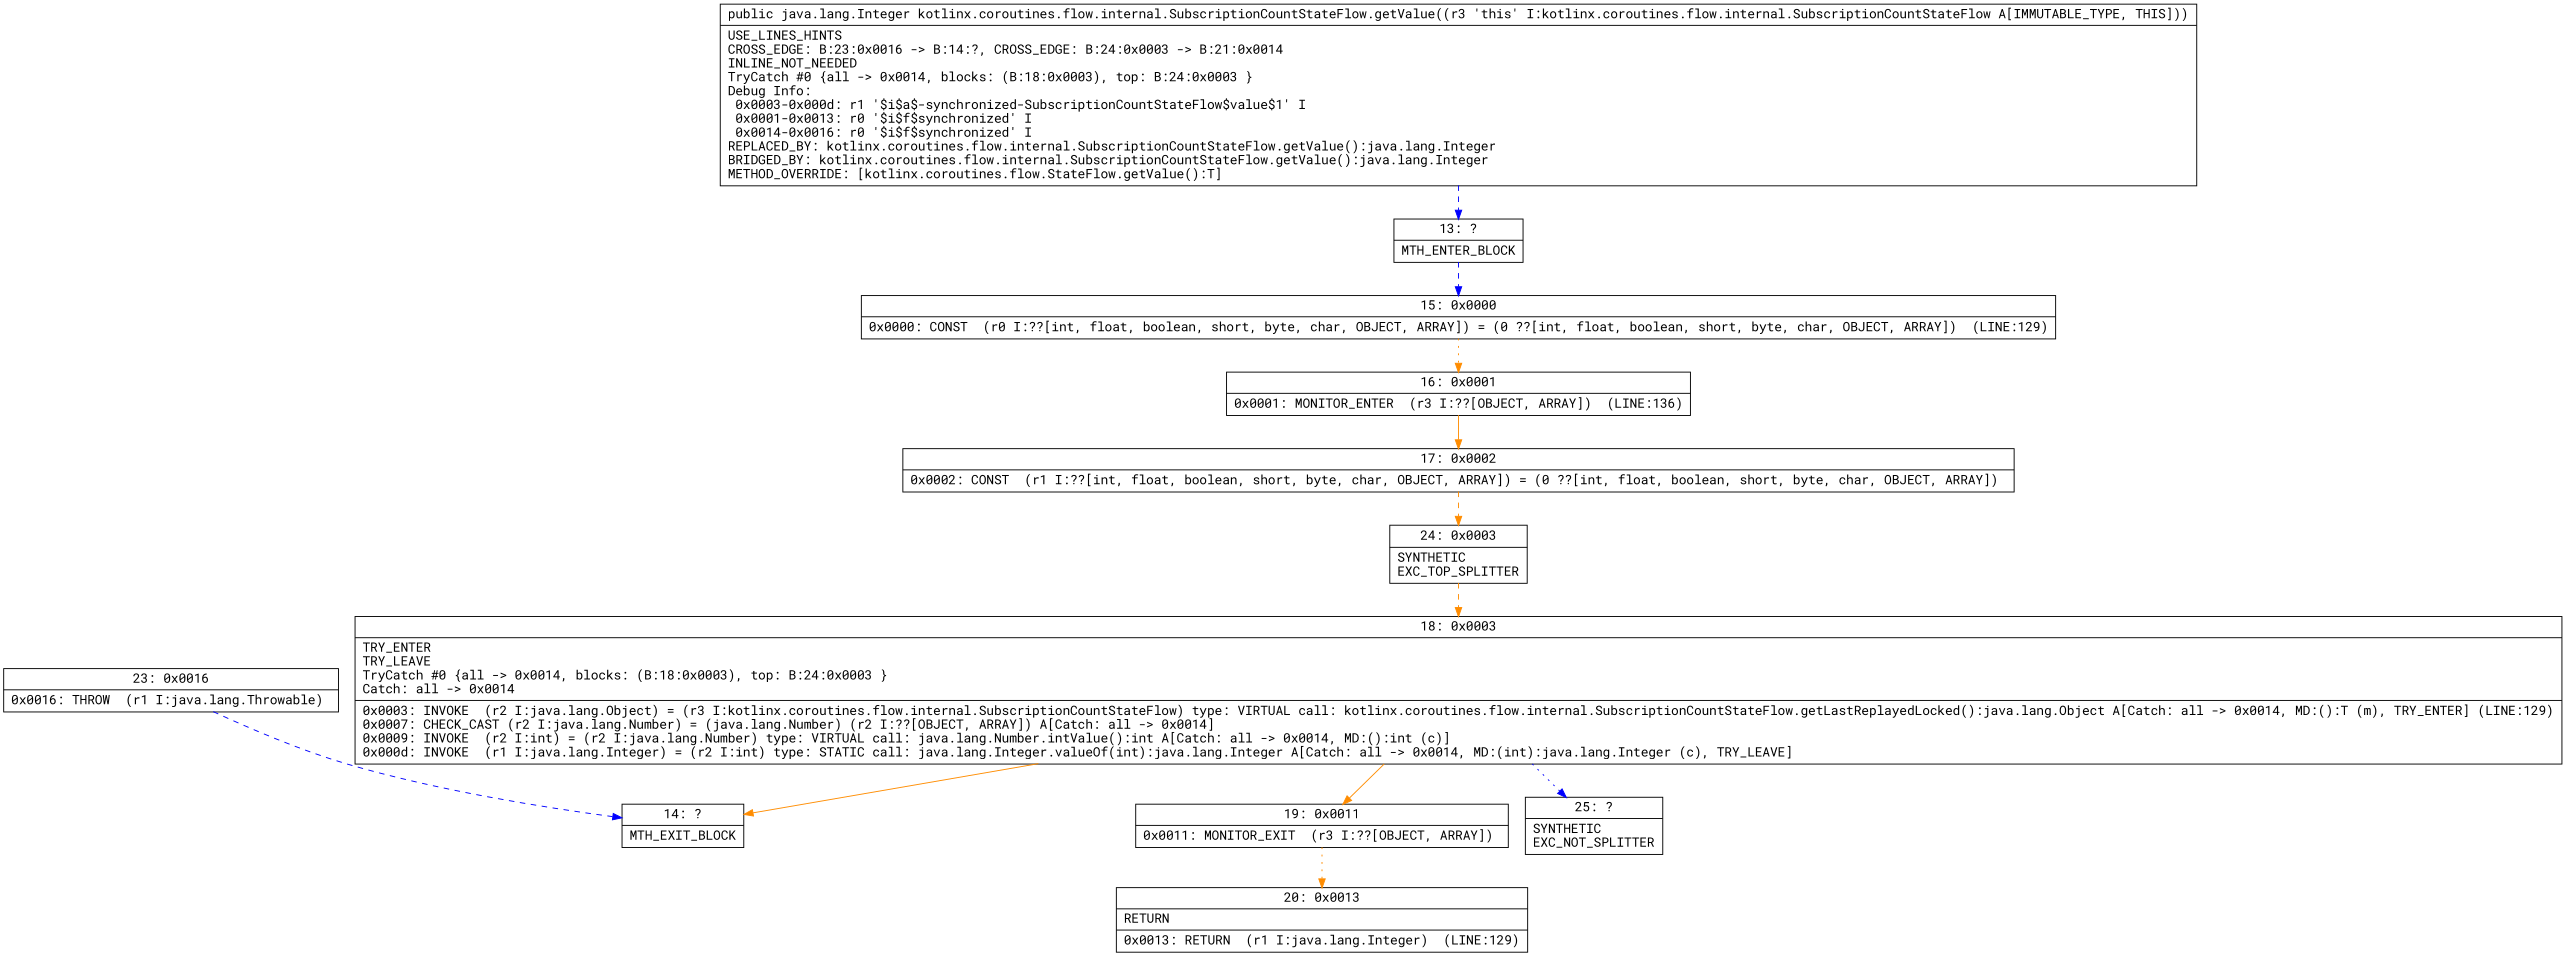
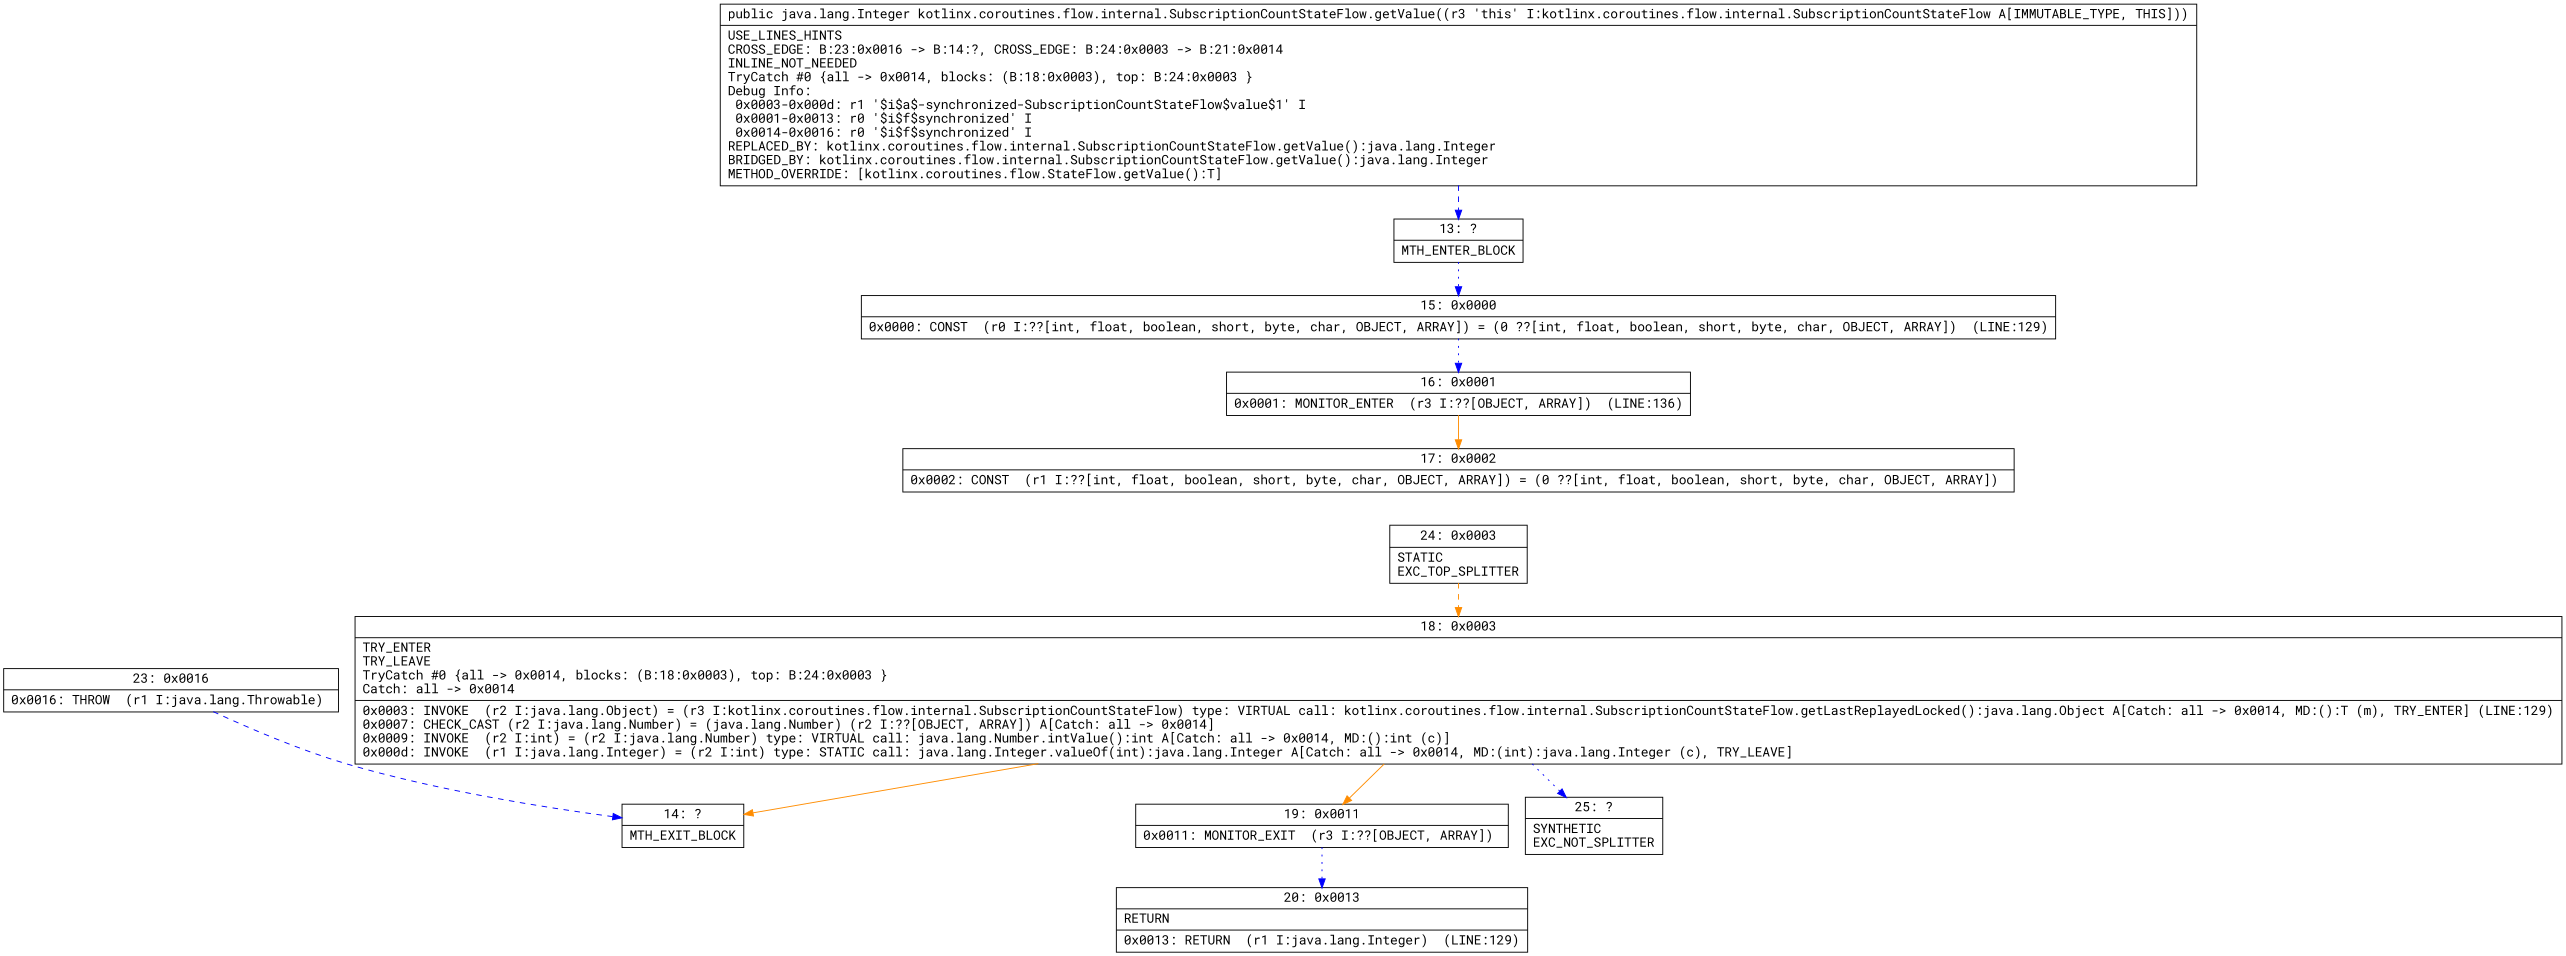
(1458, 274) -> (1458, 274)
(1458, 351) -> (1458, 351)
(1458, 504) -> none
(1432, 558) -> (1420, 558)
(1322, 863) -> (1322, 863)
